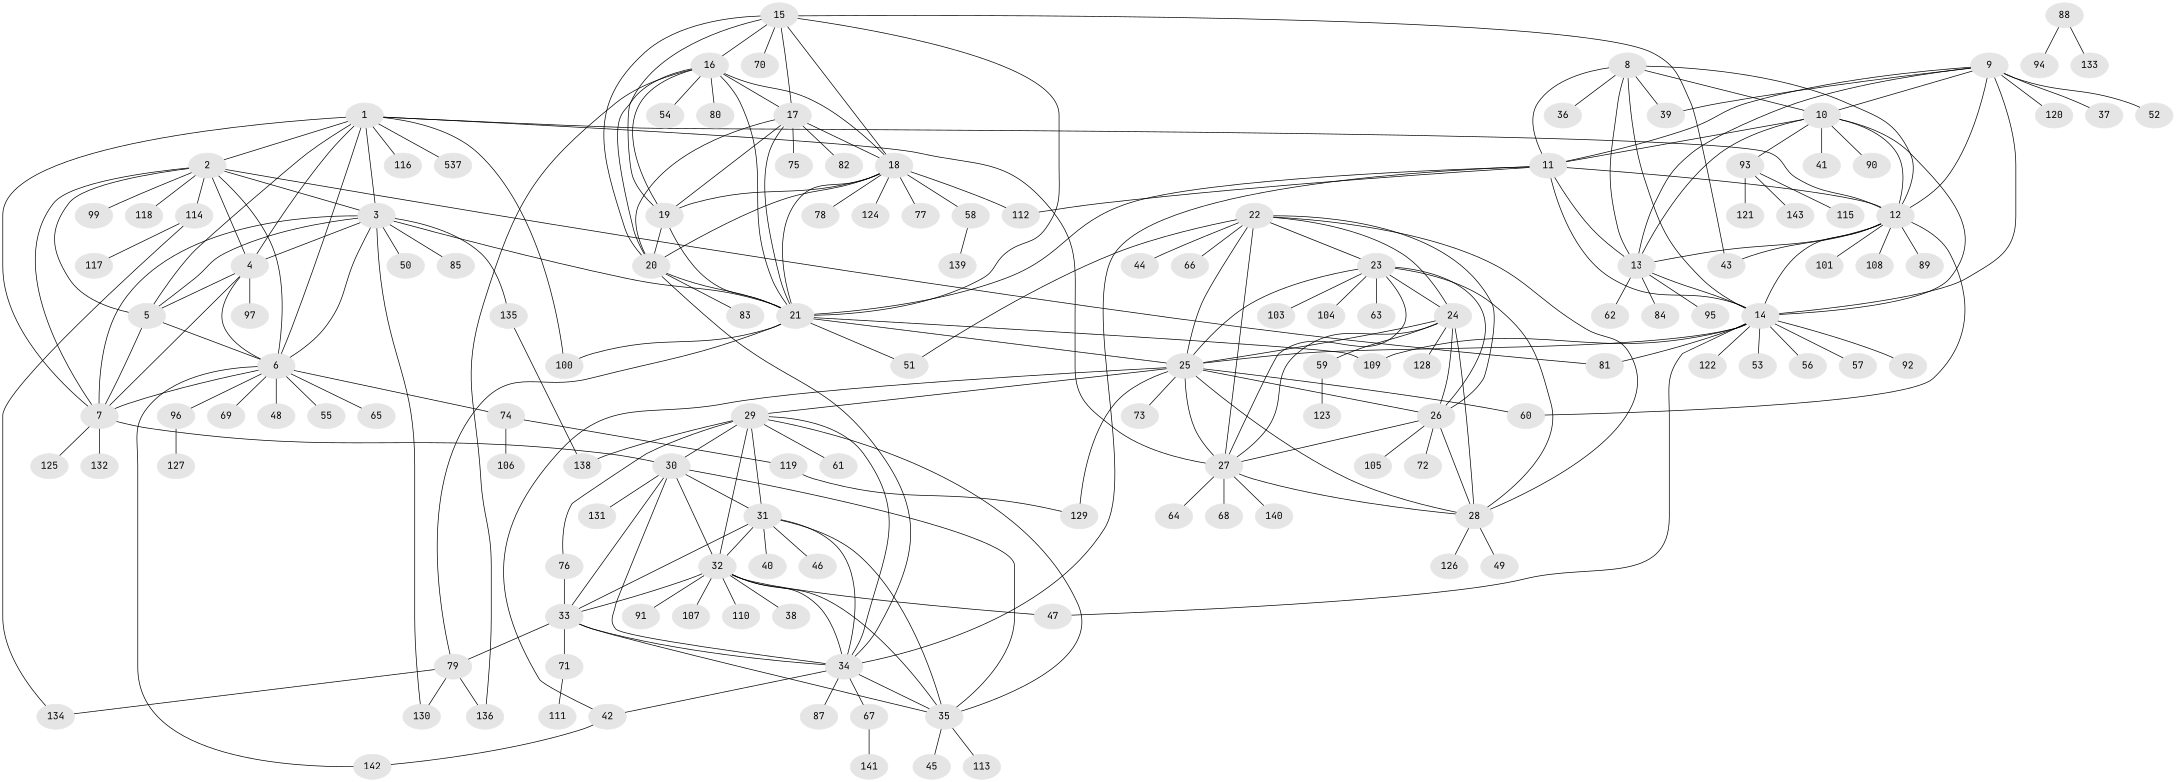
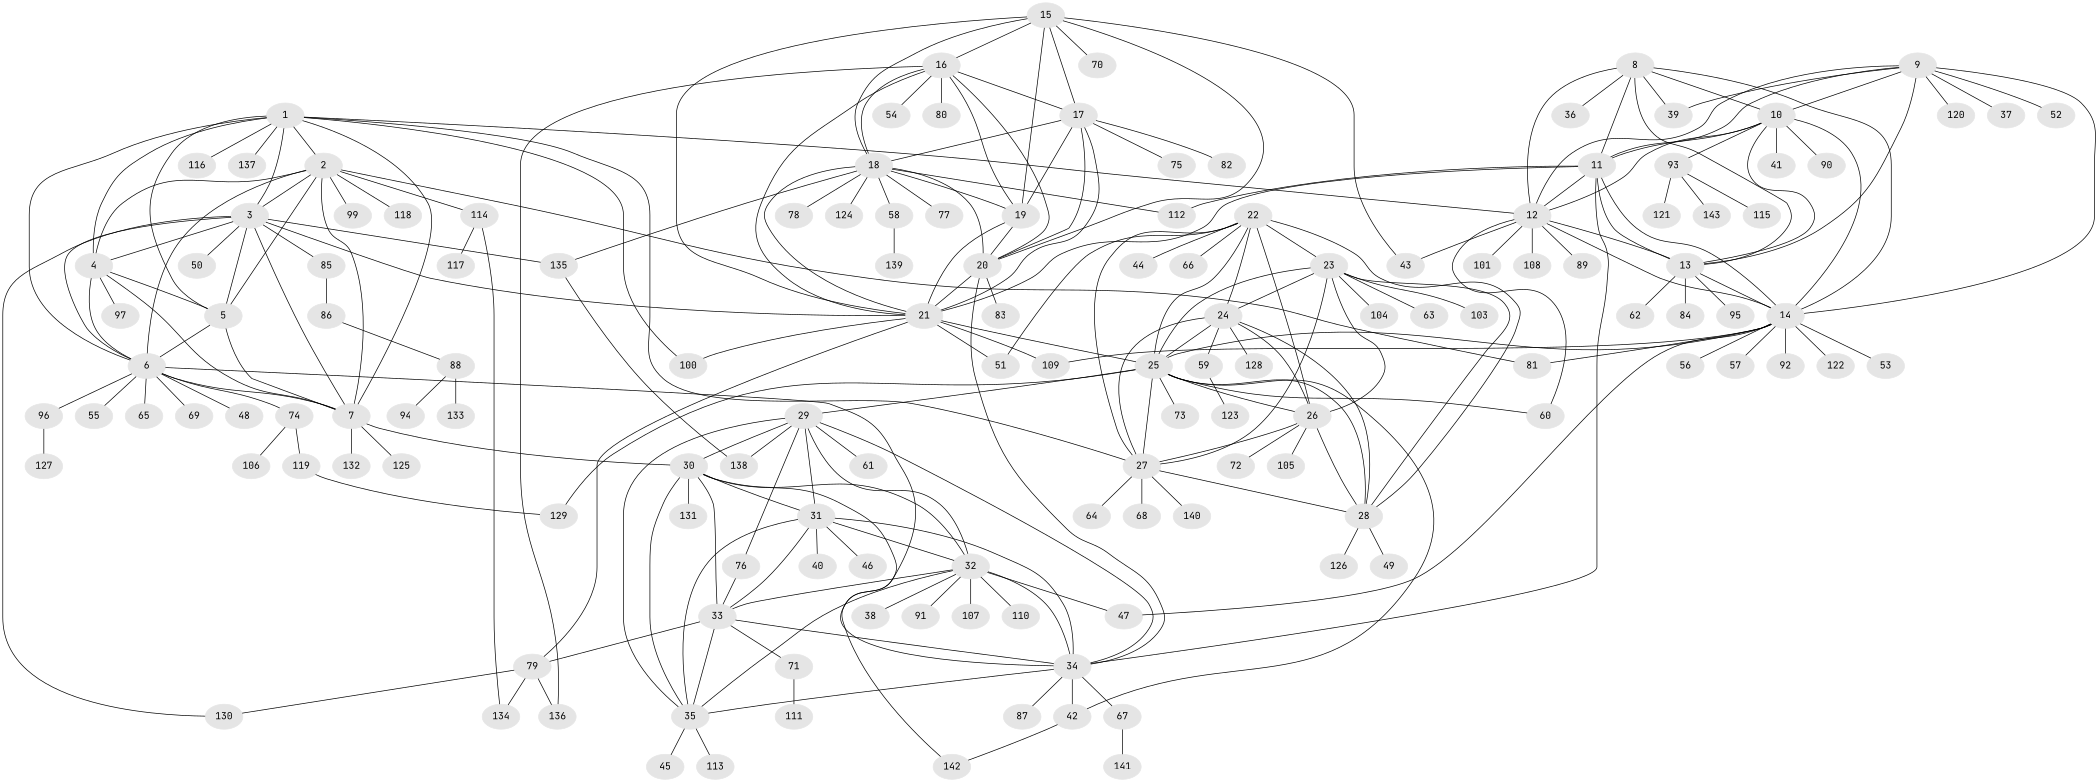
(453, 166) -> (247, 166)
none -> (715, 213)
none -> (326, 316)
